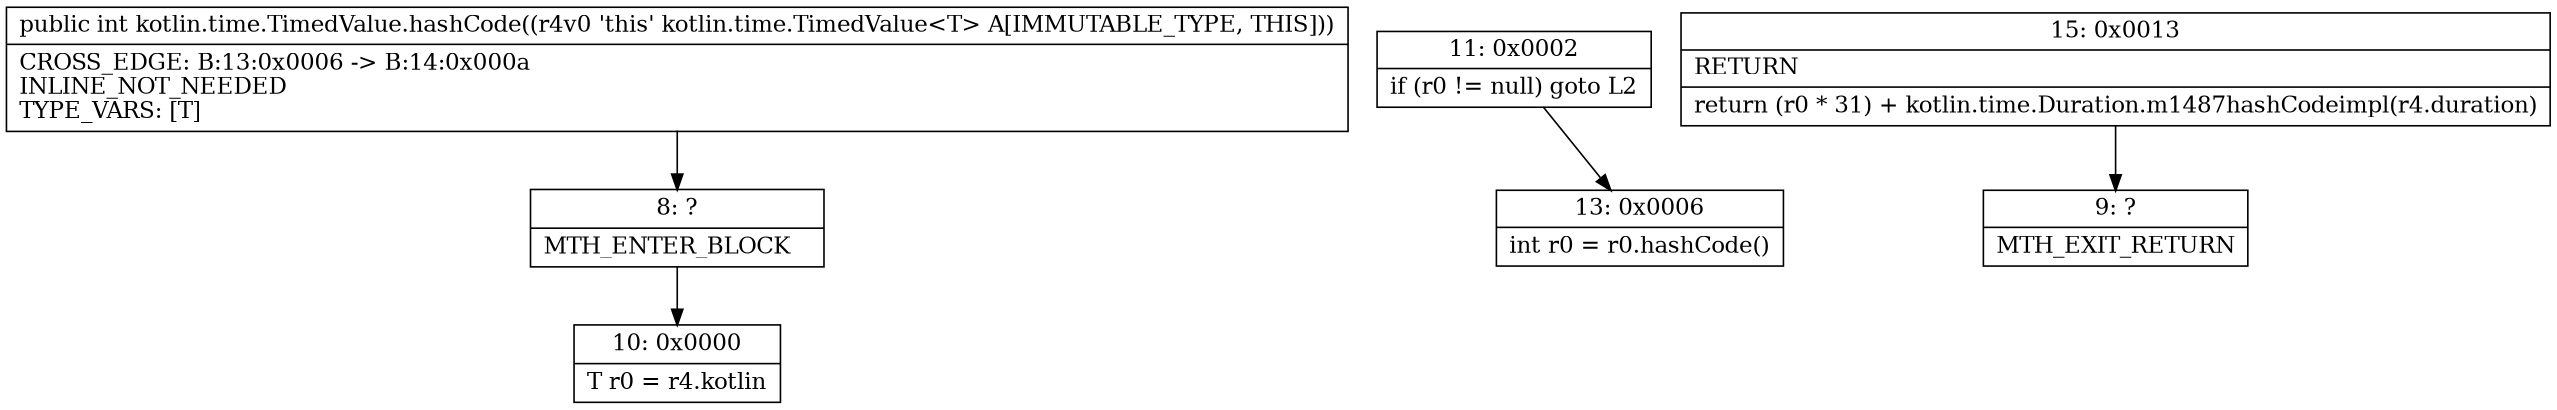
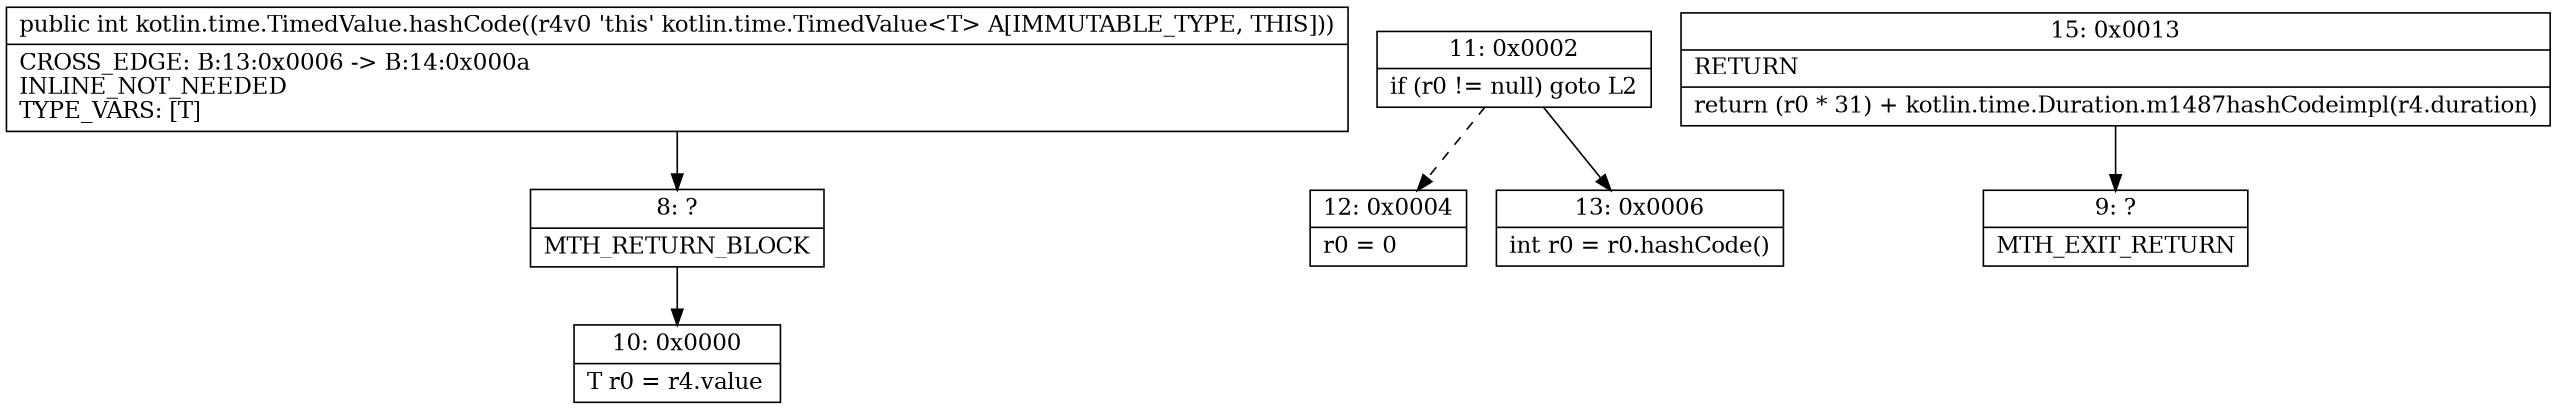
none -> (1388, 228)
(668, 247) -> (677, 247)
(677, 382) -> (675, 382)
